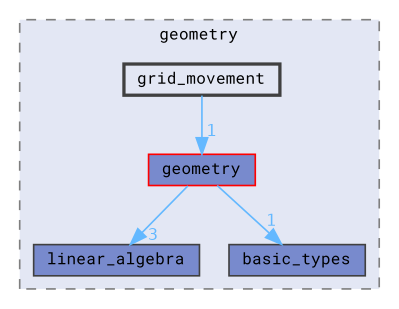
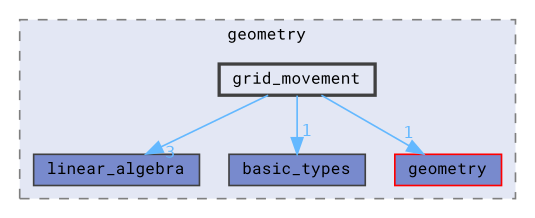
(165, 209) -> (215, 121)
(243, 209) -> (297, 117)
